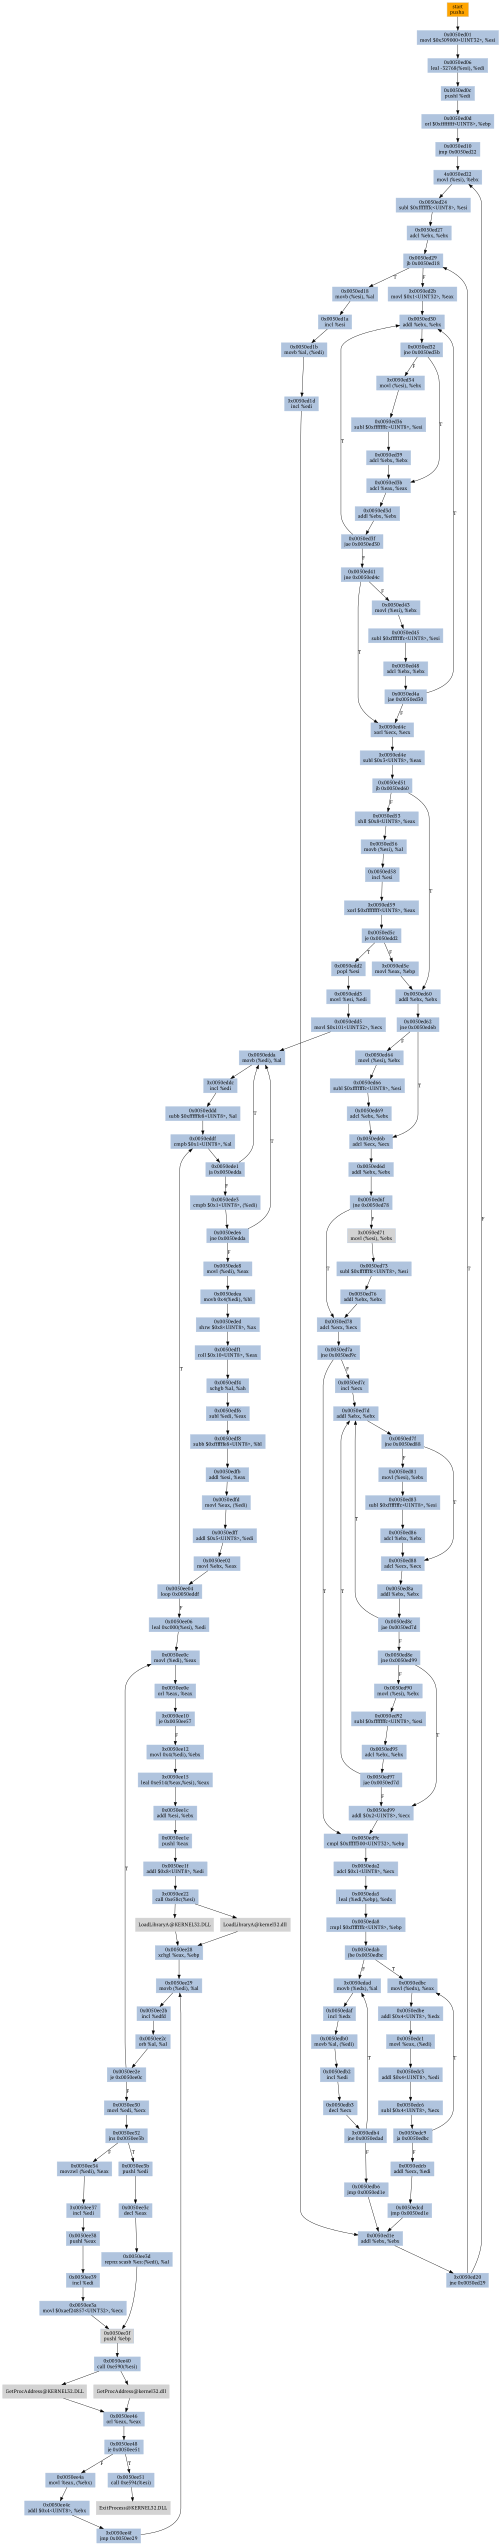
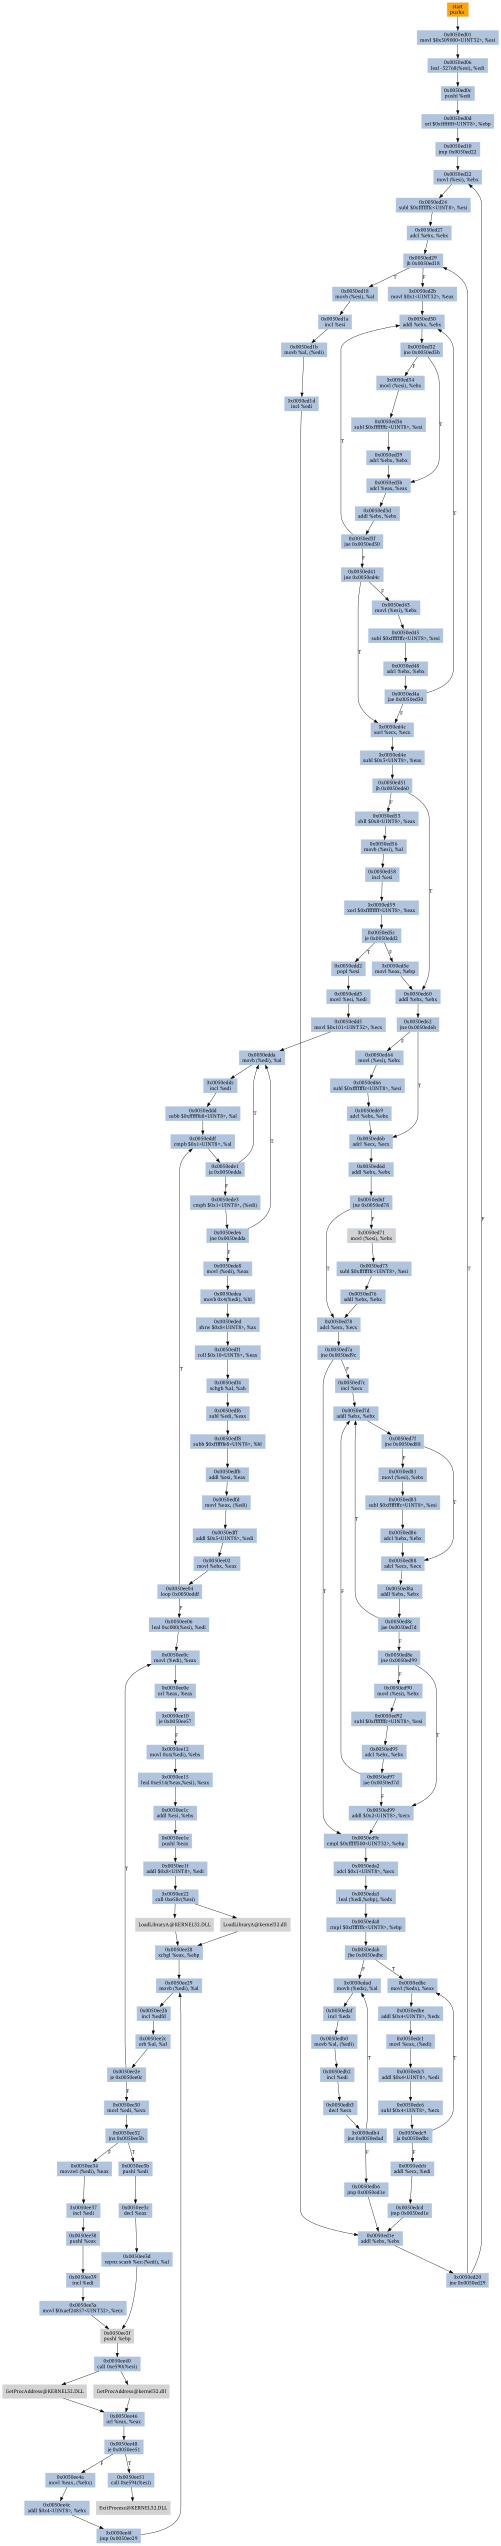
(458, 177) -> (458, 177)
(343, 1592) -> (343, 1592)
